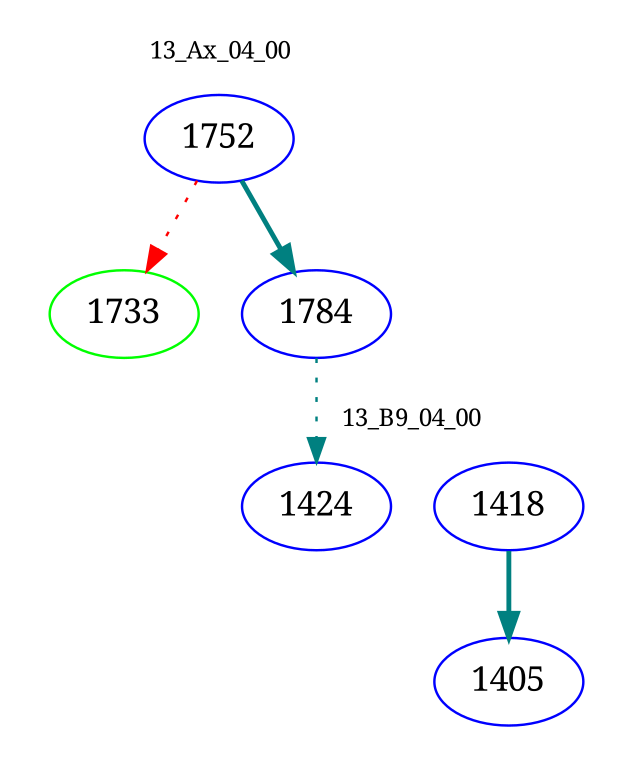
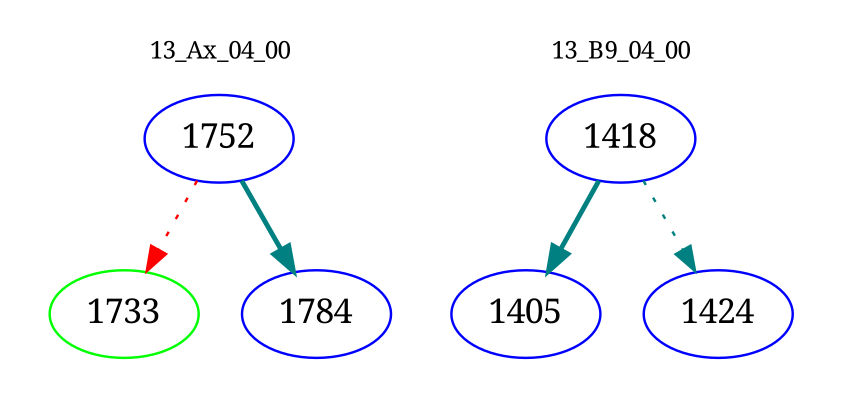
(317, 412) -> (663, 215)
